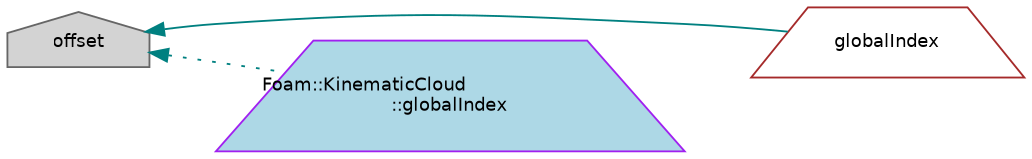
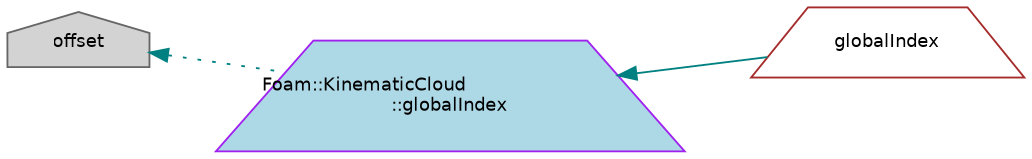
(476, 16) -> (702, 65)
